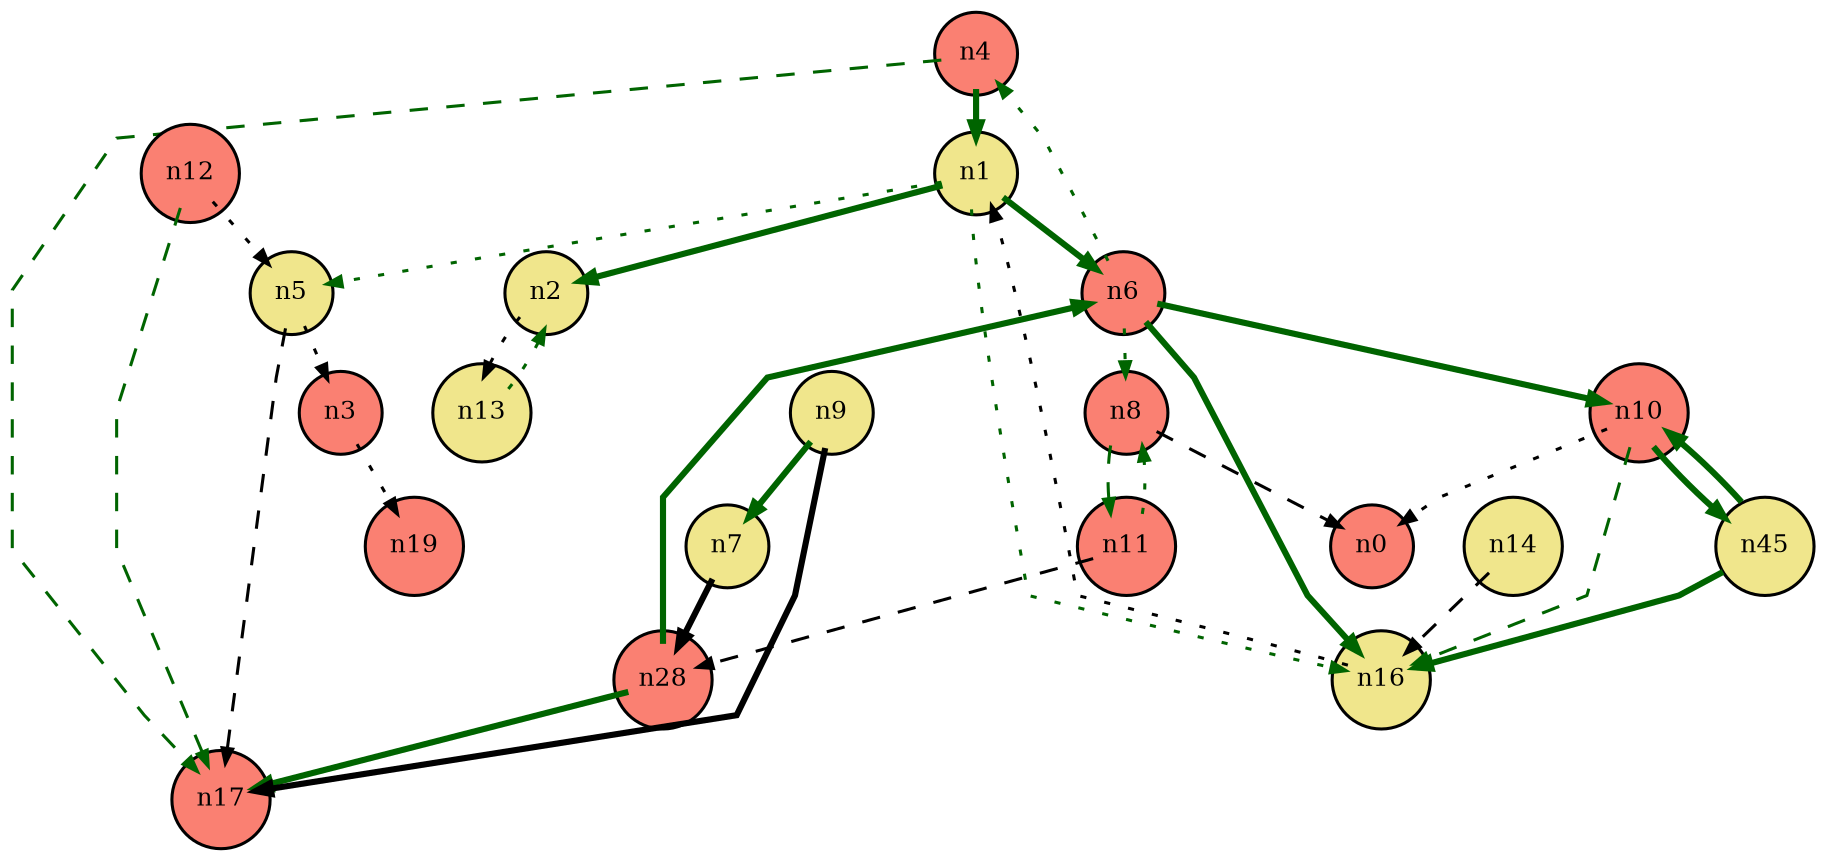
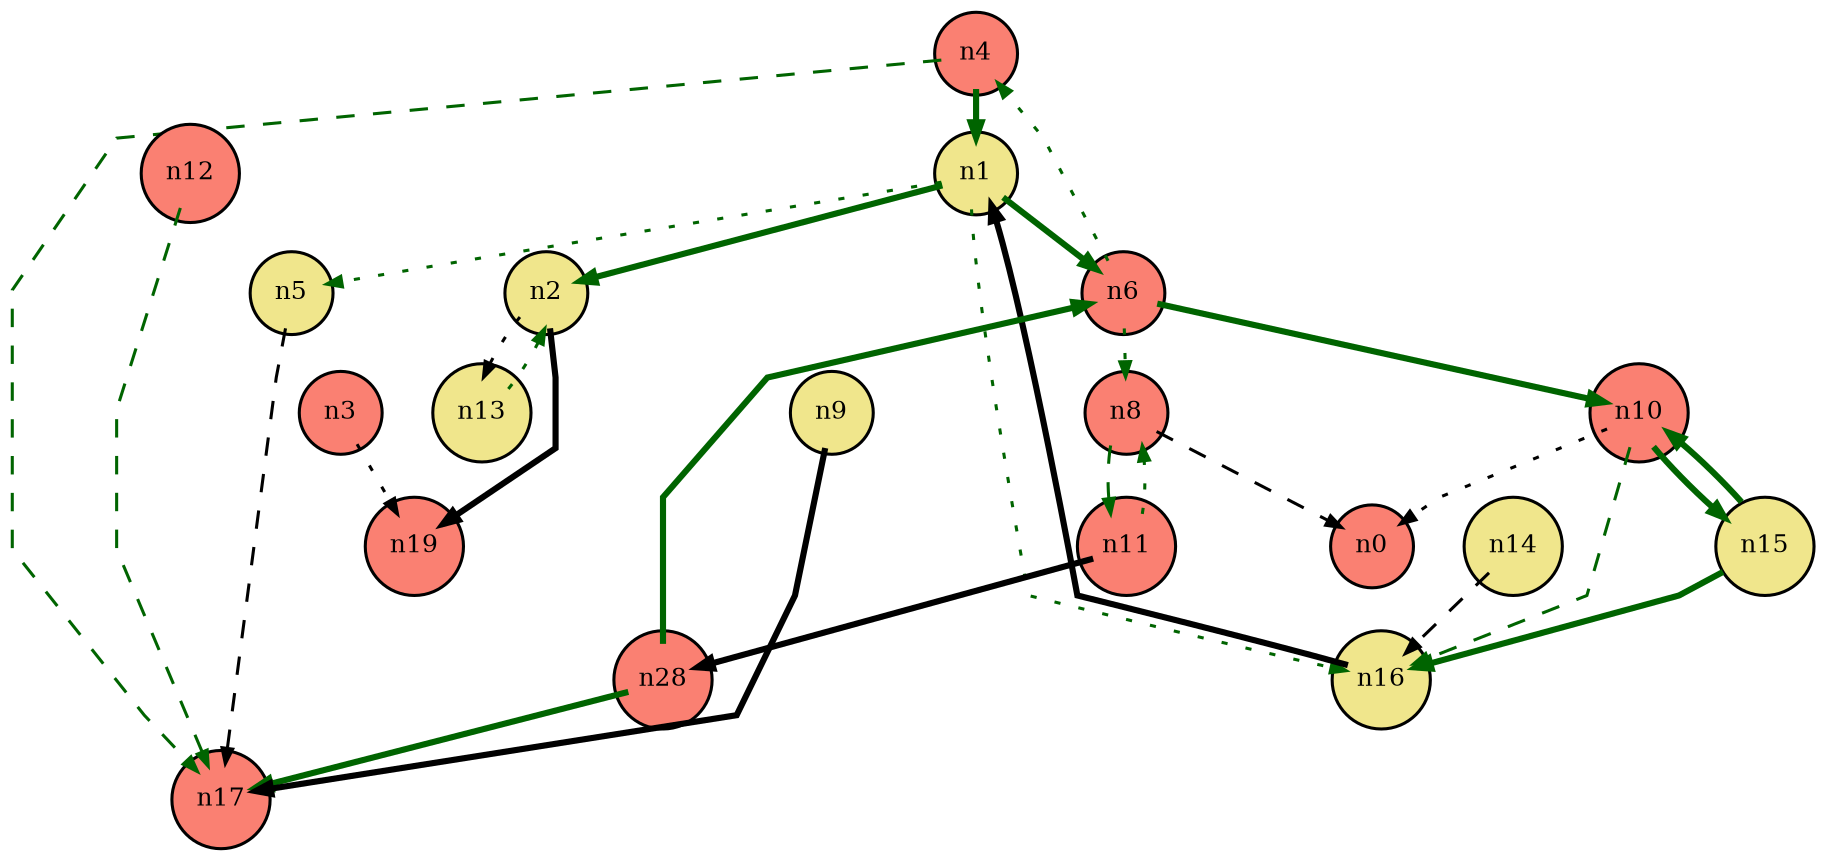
(236, 227) -> none
(313, 346) -> none
(1230, 447) -> none
none -> (556, 448)
(1068, 545) -> (1068, 545)
(727, 546) -> none
(1765, 546) -> (1765, 546)
(903, 611) -> (903, 611)
